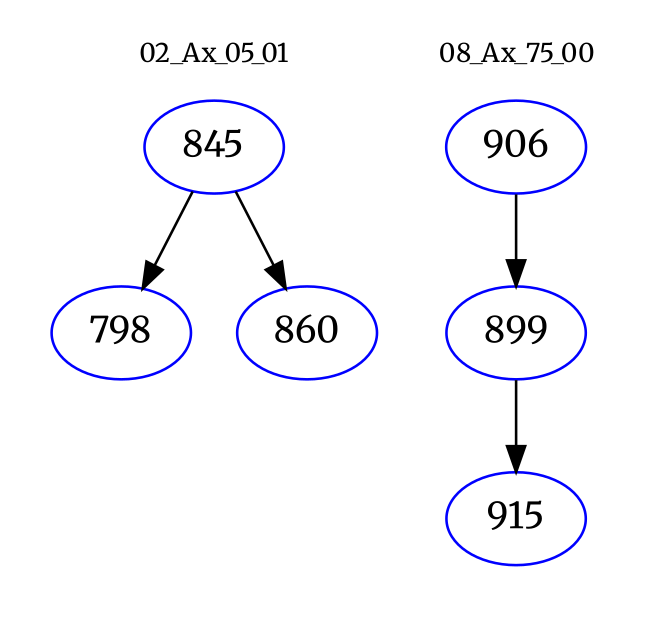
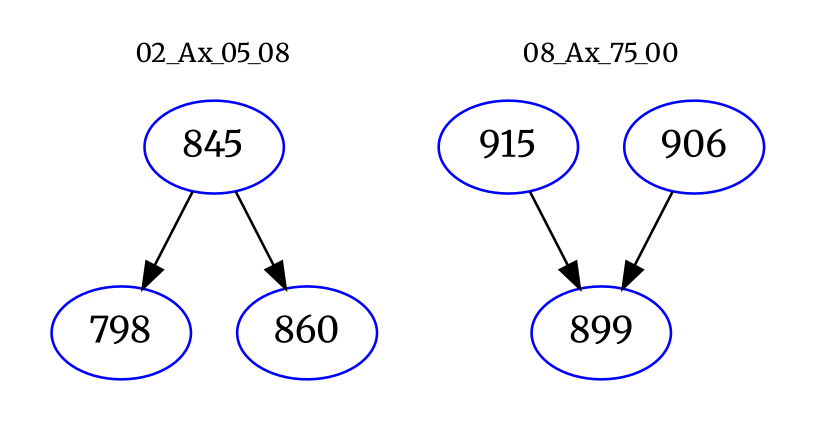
(214, 55) -> (214, 55)
(516, 413) -> (549, 228)
